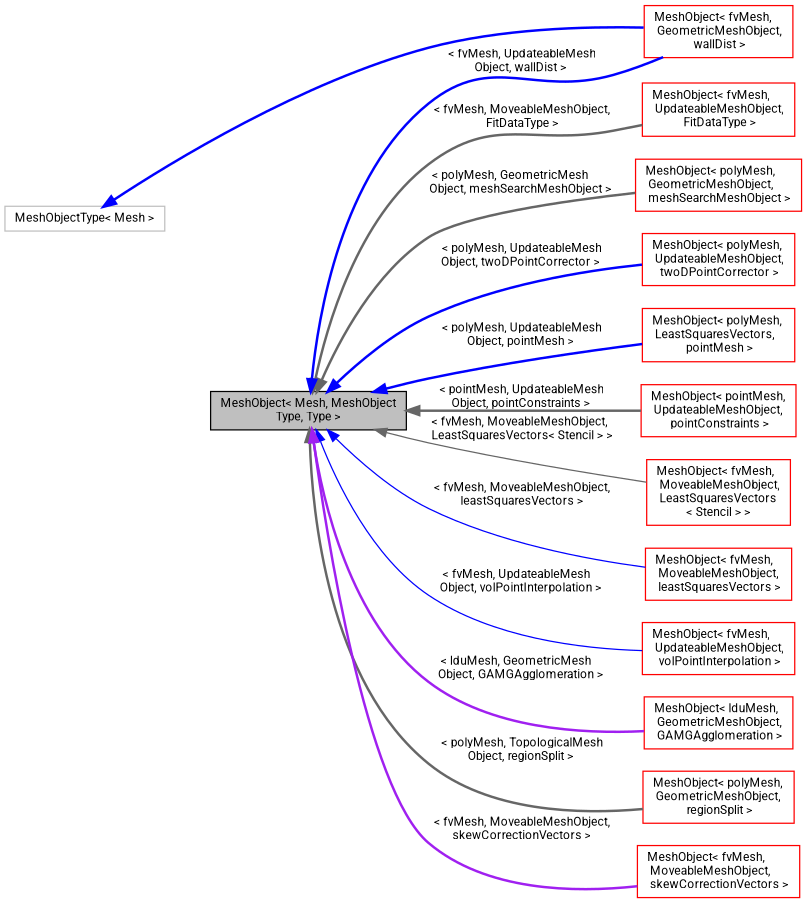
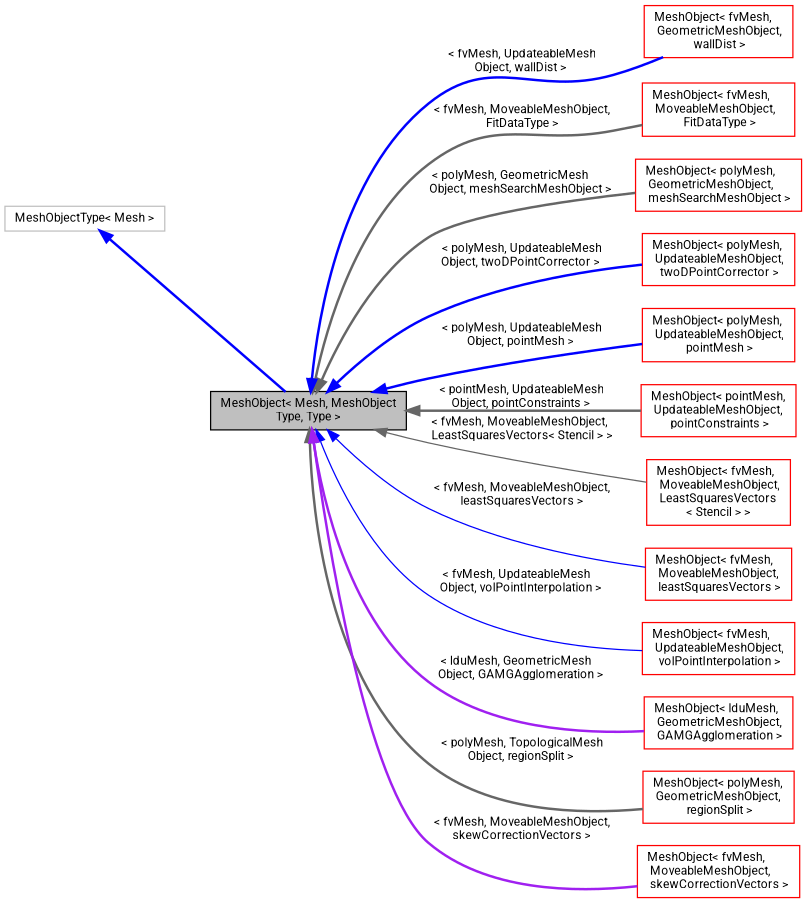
(365, 69) -> (198, 316)
(719, 110) -> (719, 110)
(719, 335) -> (719, 335)
